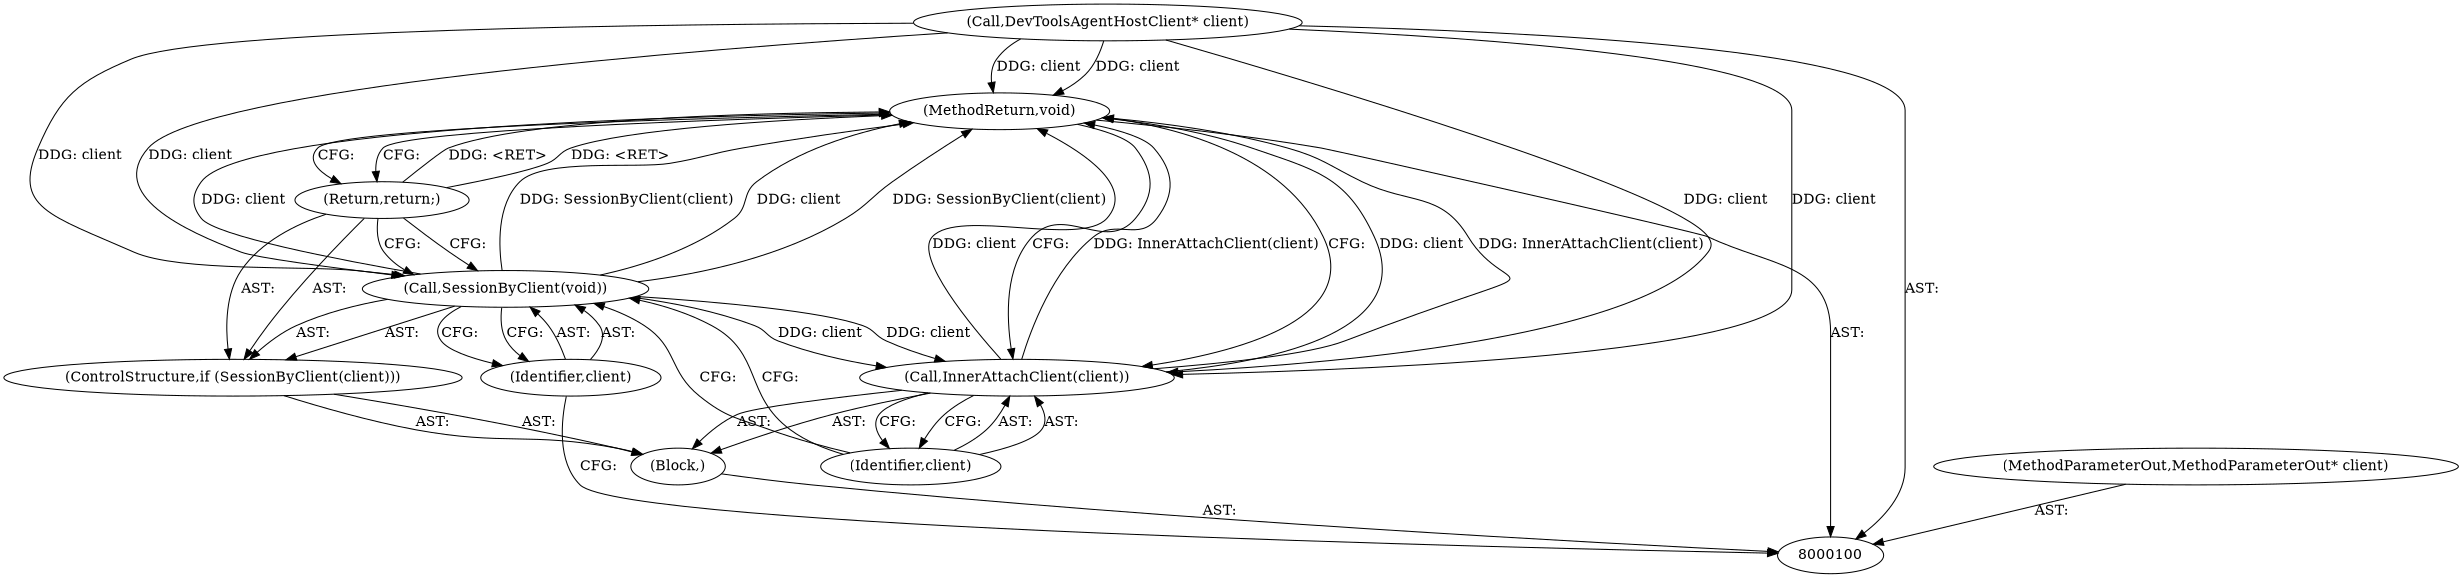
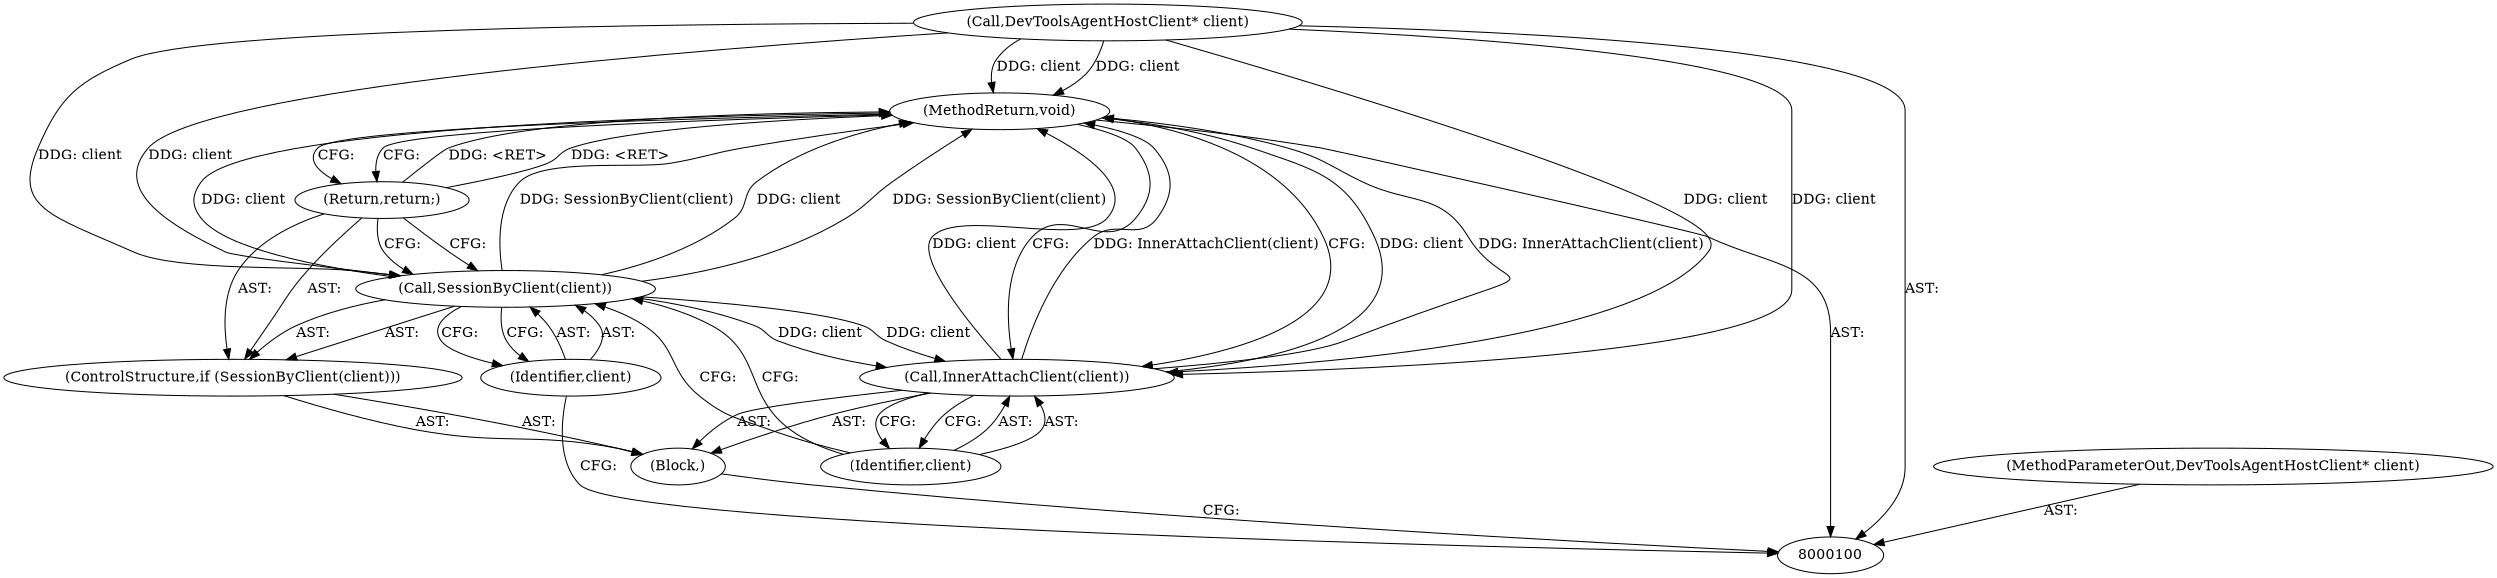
(506, 289) -> (506, 289)
(2196, 467) -> (2213, 467)
(1222, 511) -> (1224, 511)
